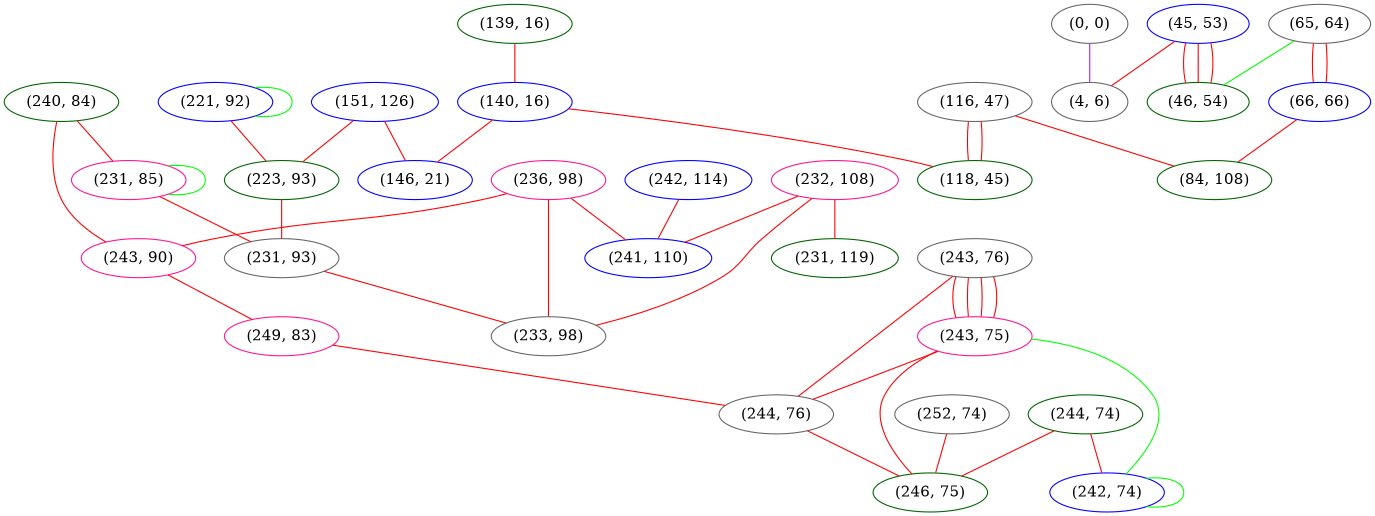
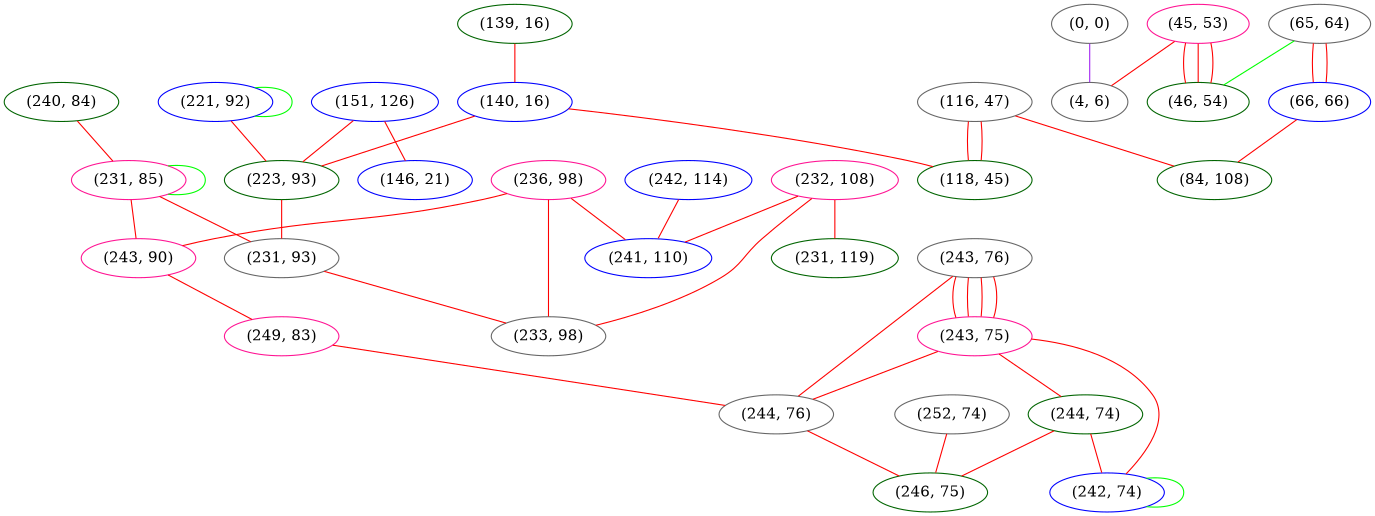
(1198, 24) -> (1198, 24)
(465, 141) -> (402, 140)
(58, 192) -> (134, 219)
(1136, 378) -> (1136, 378)
(881, 404) -> (1030, 375)
